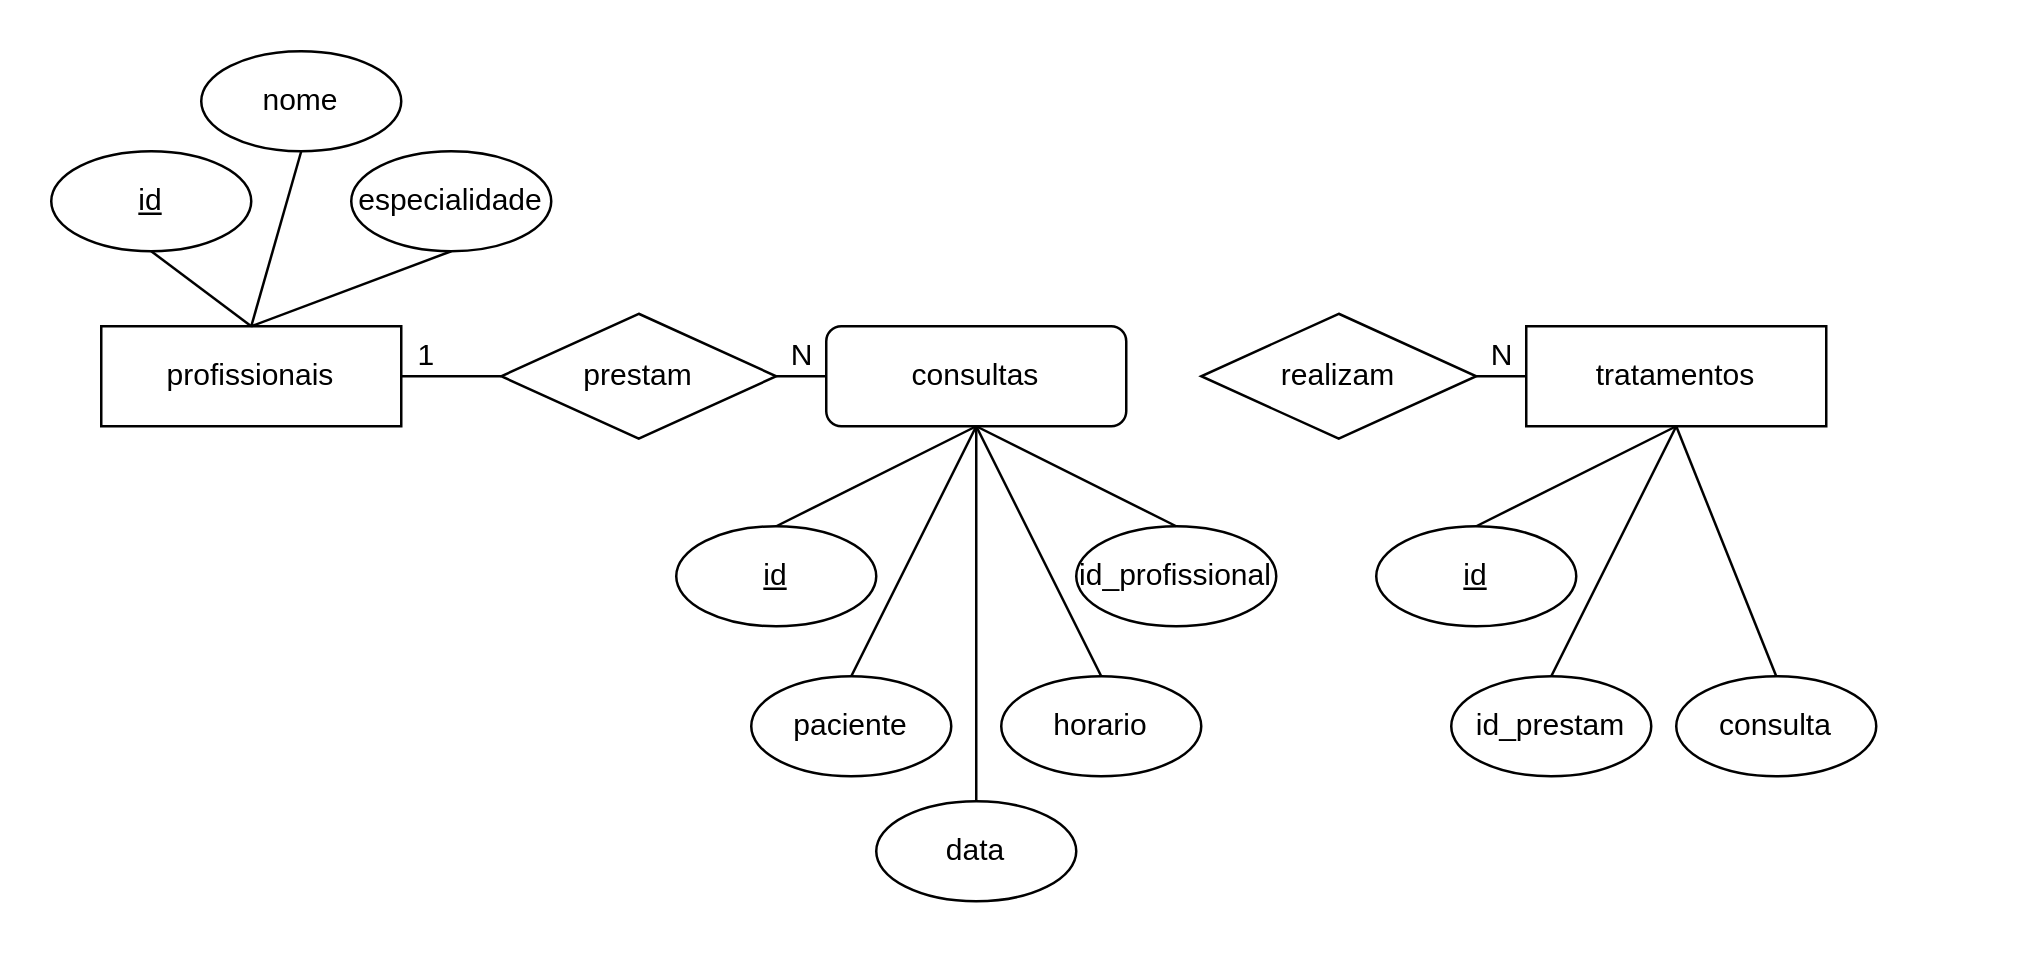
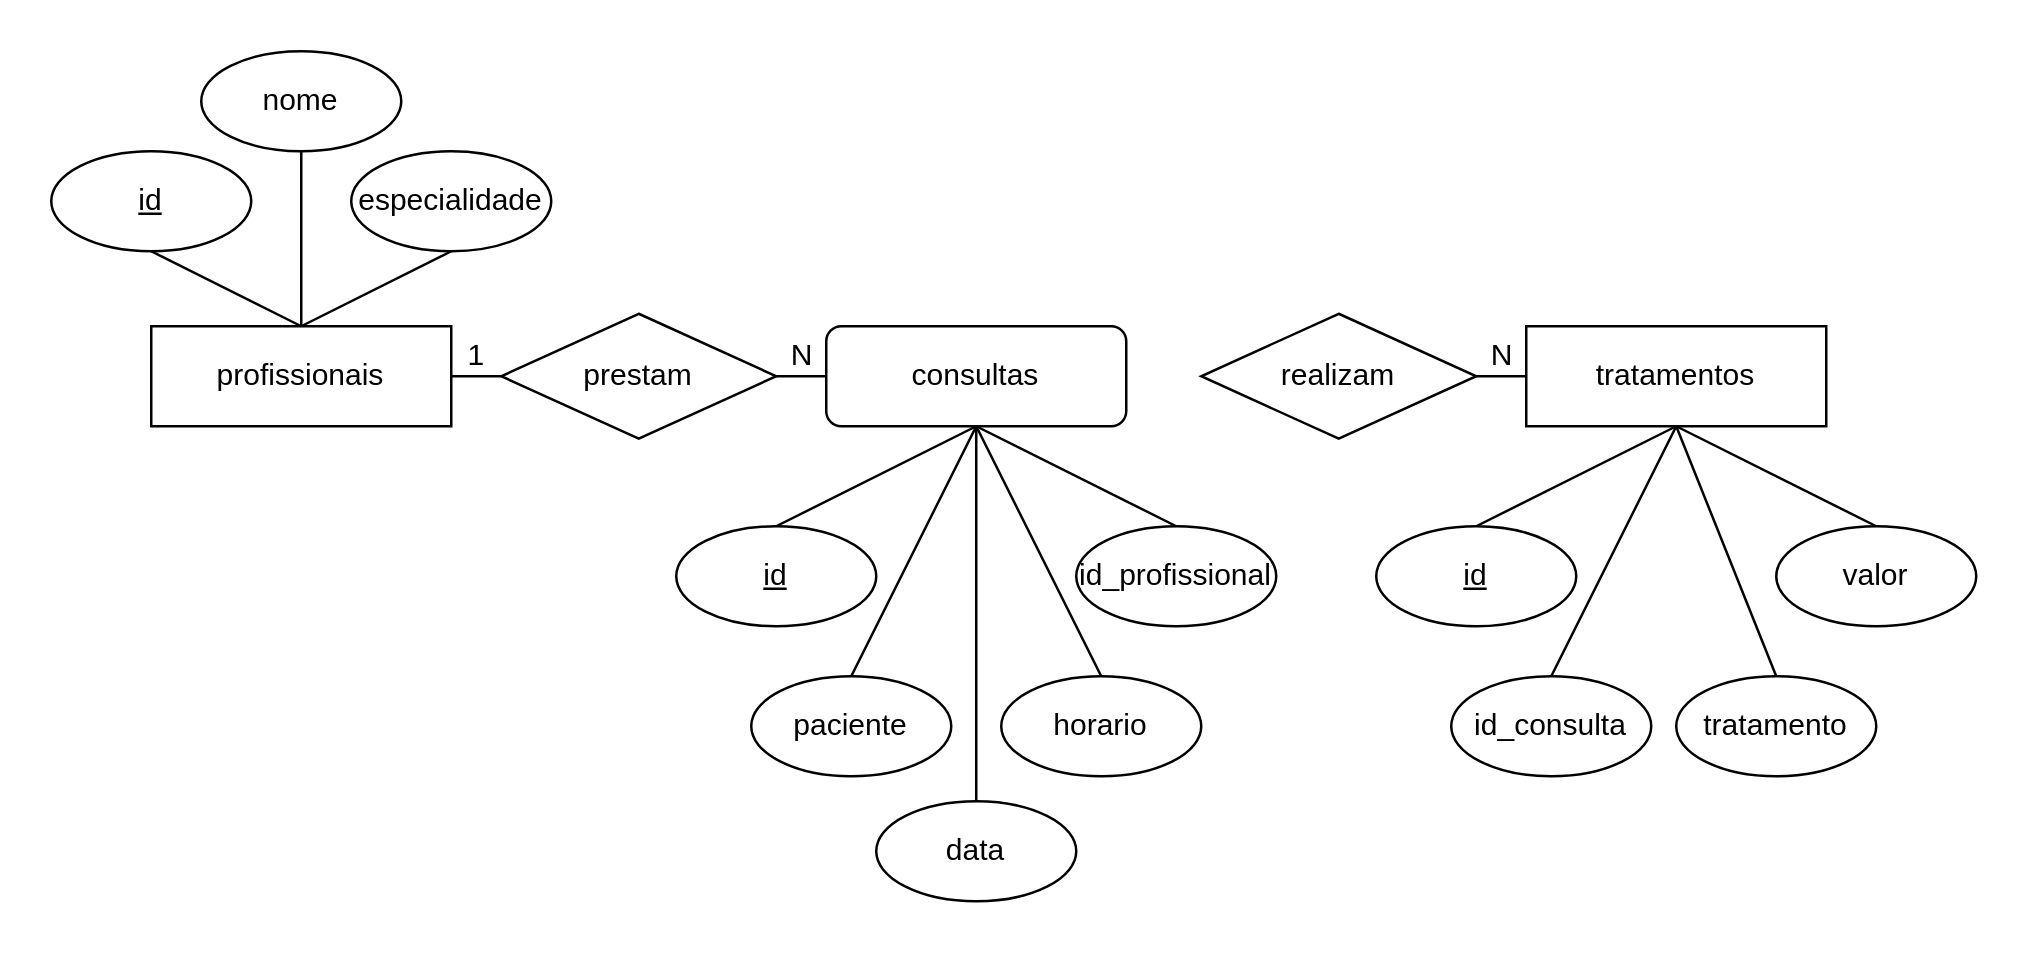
(251, 376) -> (301, 376)
none -> (1778, 477)
none -> (1876, 576)
(1551, 726) -> (1551, 726)
(1776, 726) -> (1776, 726)
